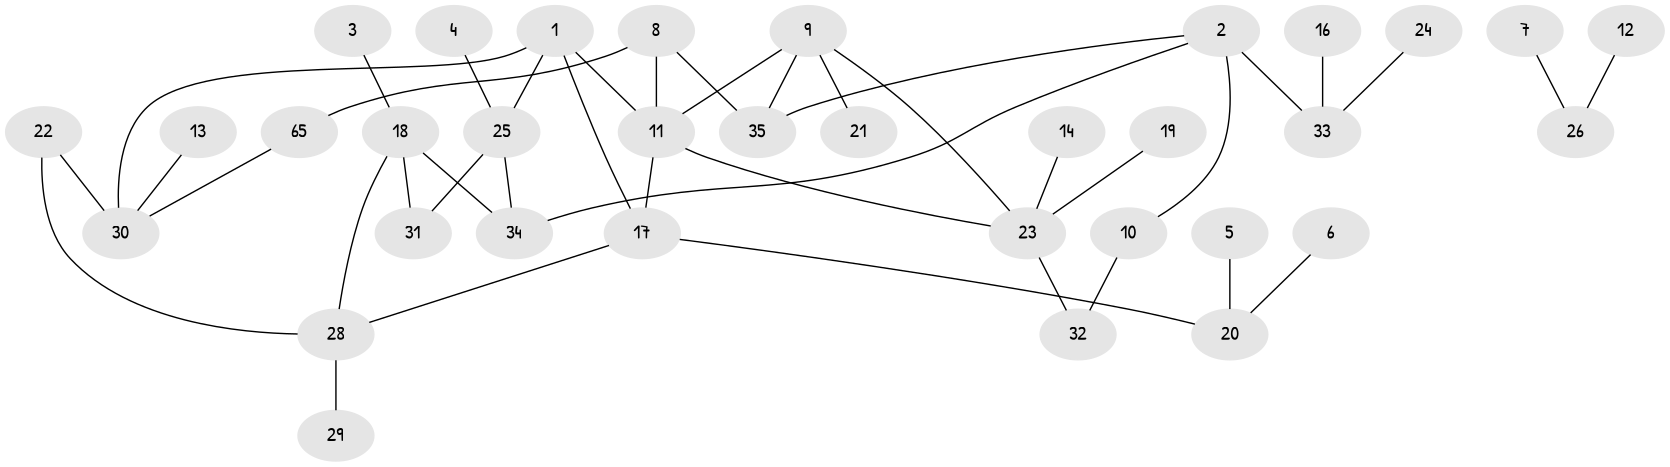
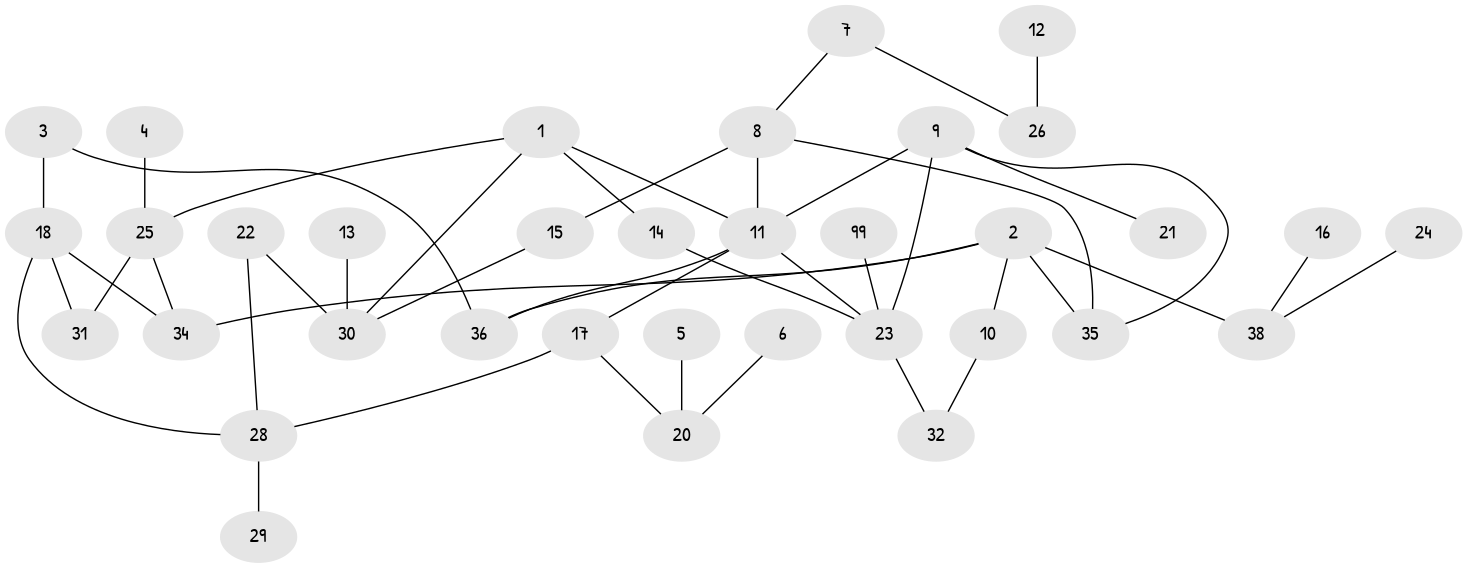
none -> (802, 82)
(299, 132) -> (555, 233)
(1168, 132) -> (859, 233)
(1323, 132) -> (1257, 335)
(595, 133) -> (599, 183)
none -> (479, 335)
